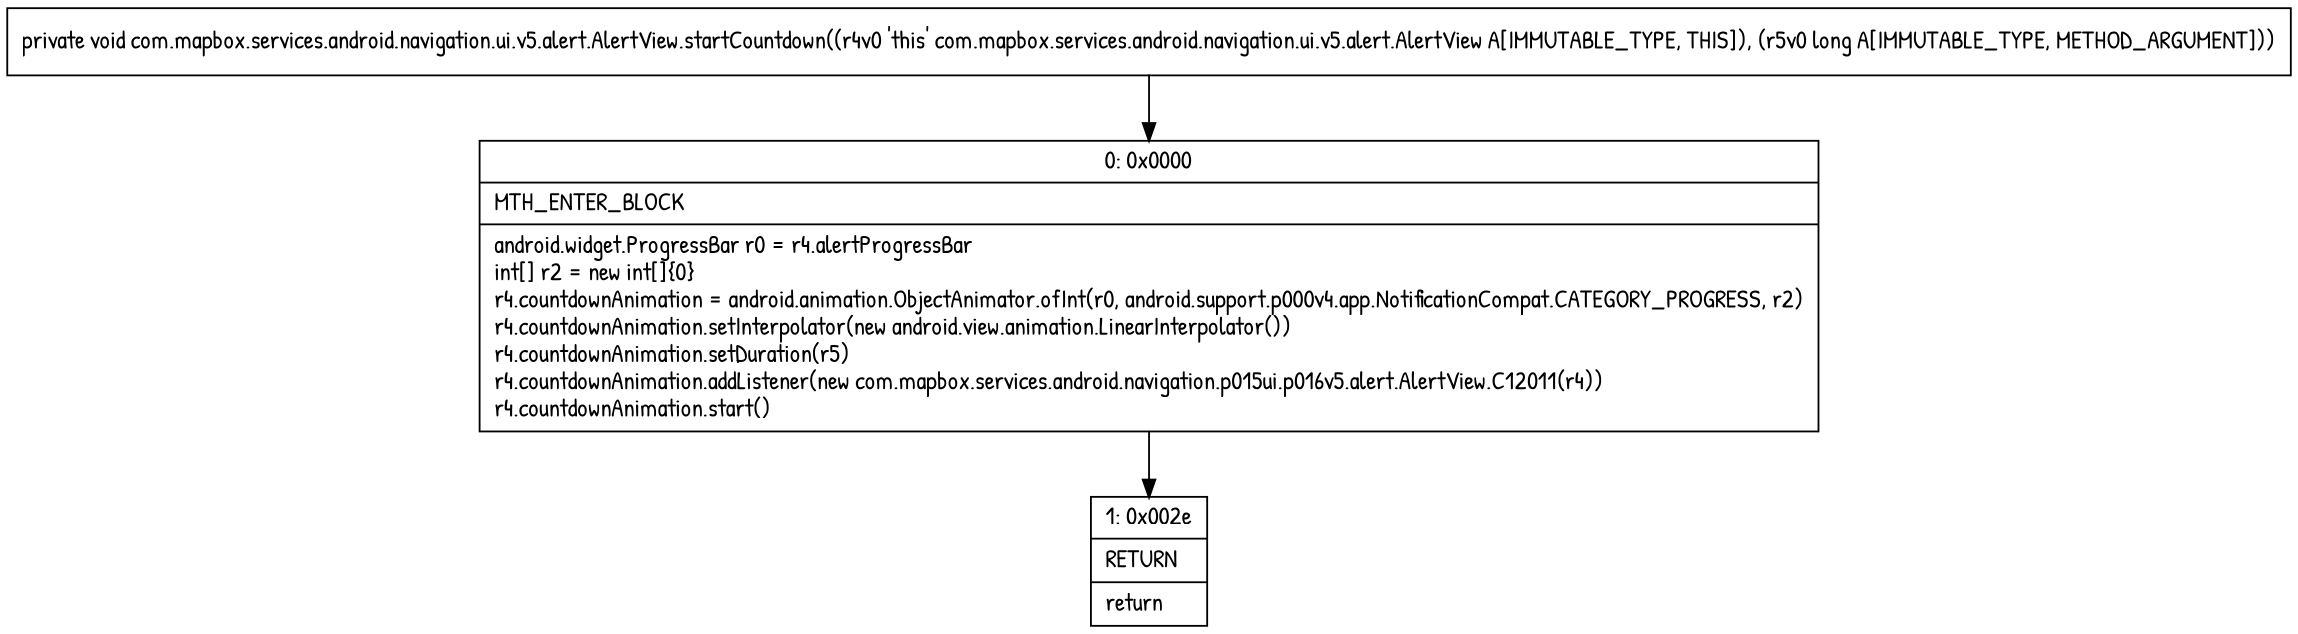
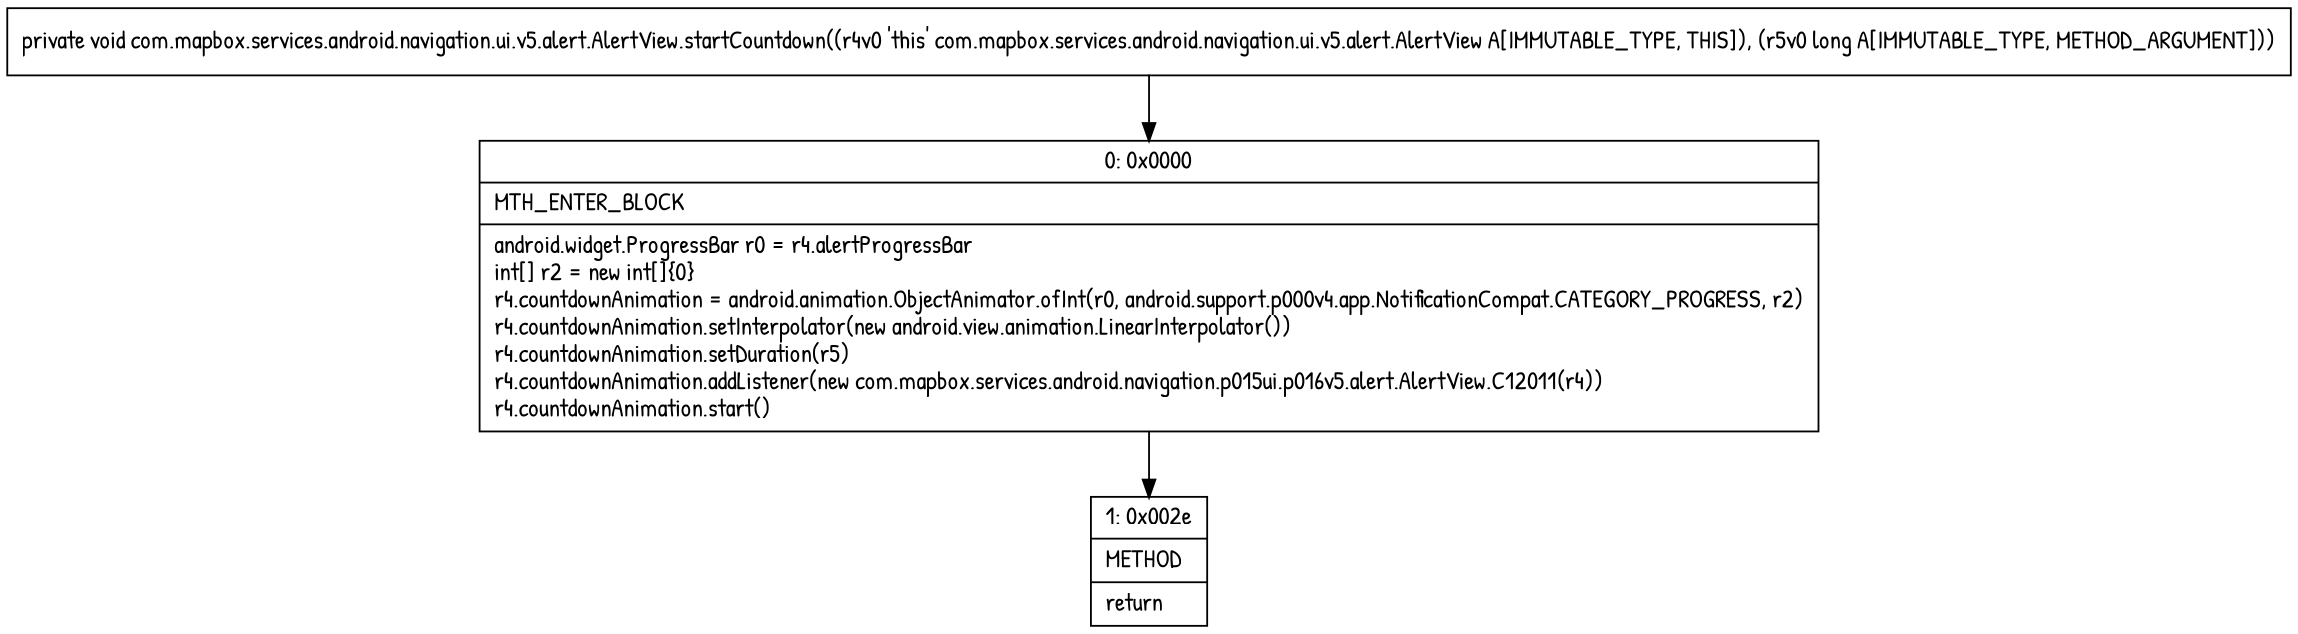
(1142, 560) -> (1145, 560)
